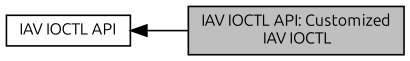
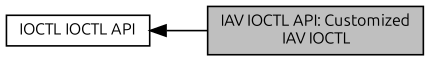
(68, 31) -> (78, 31)
